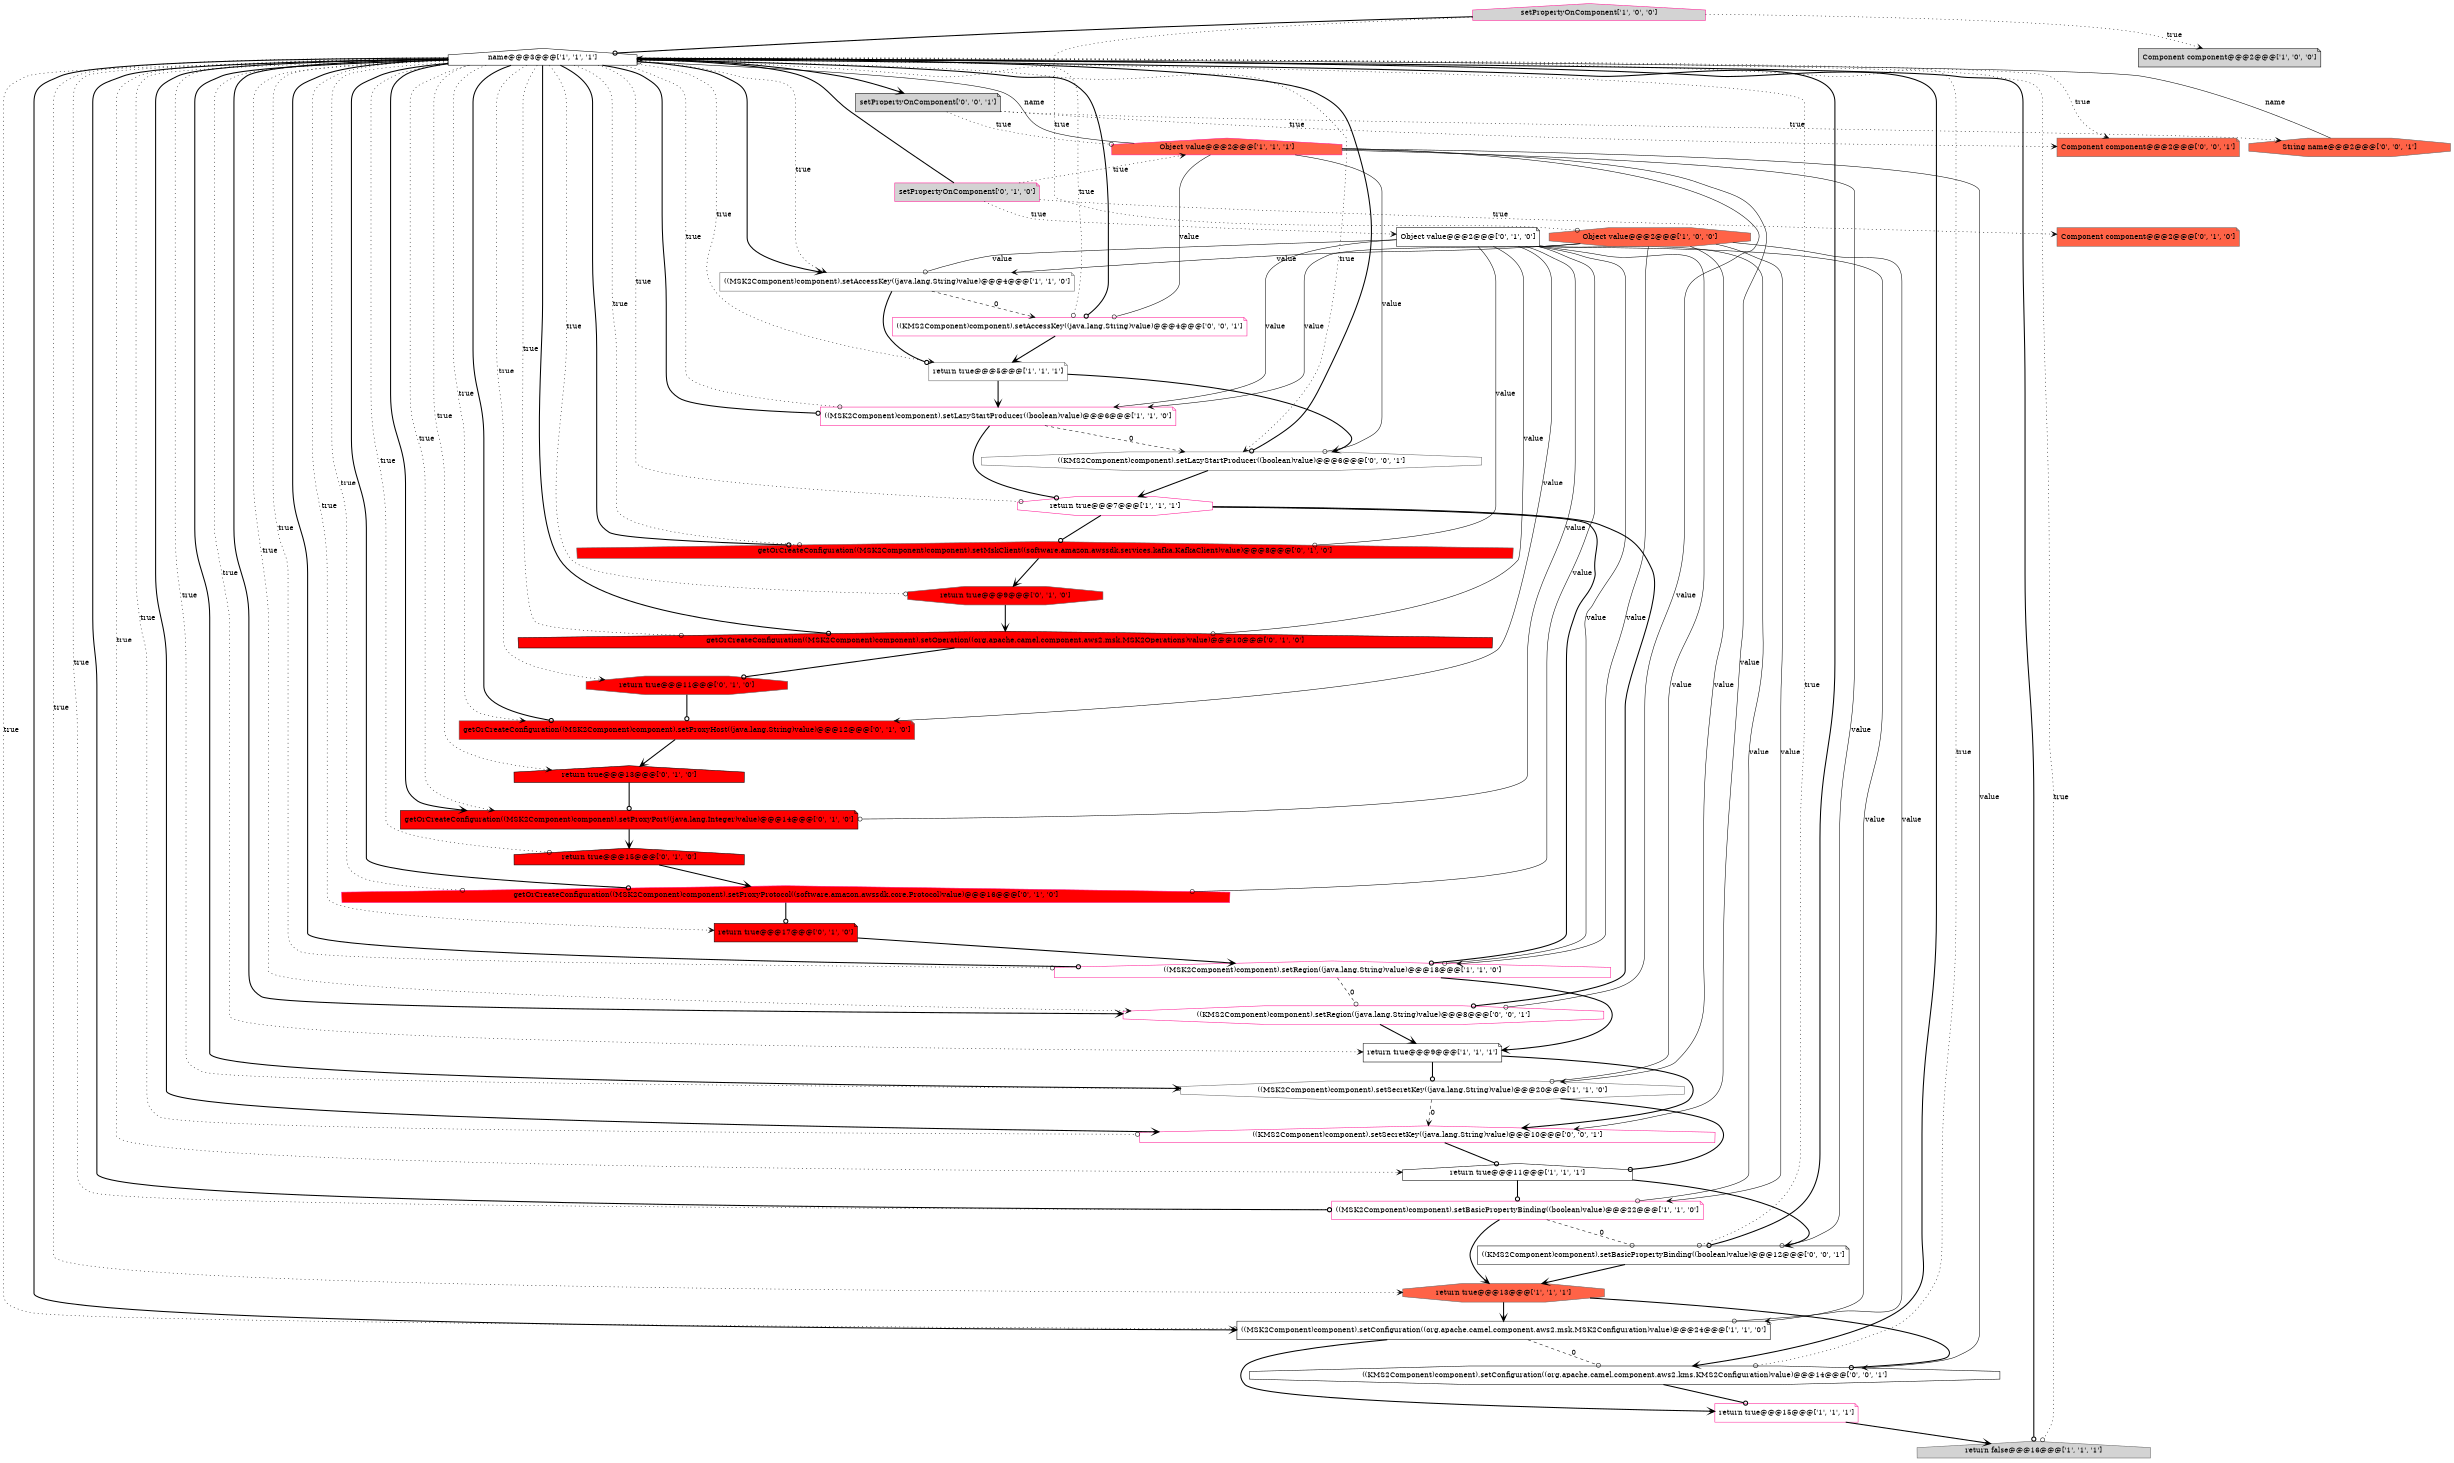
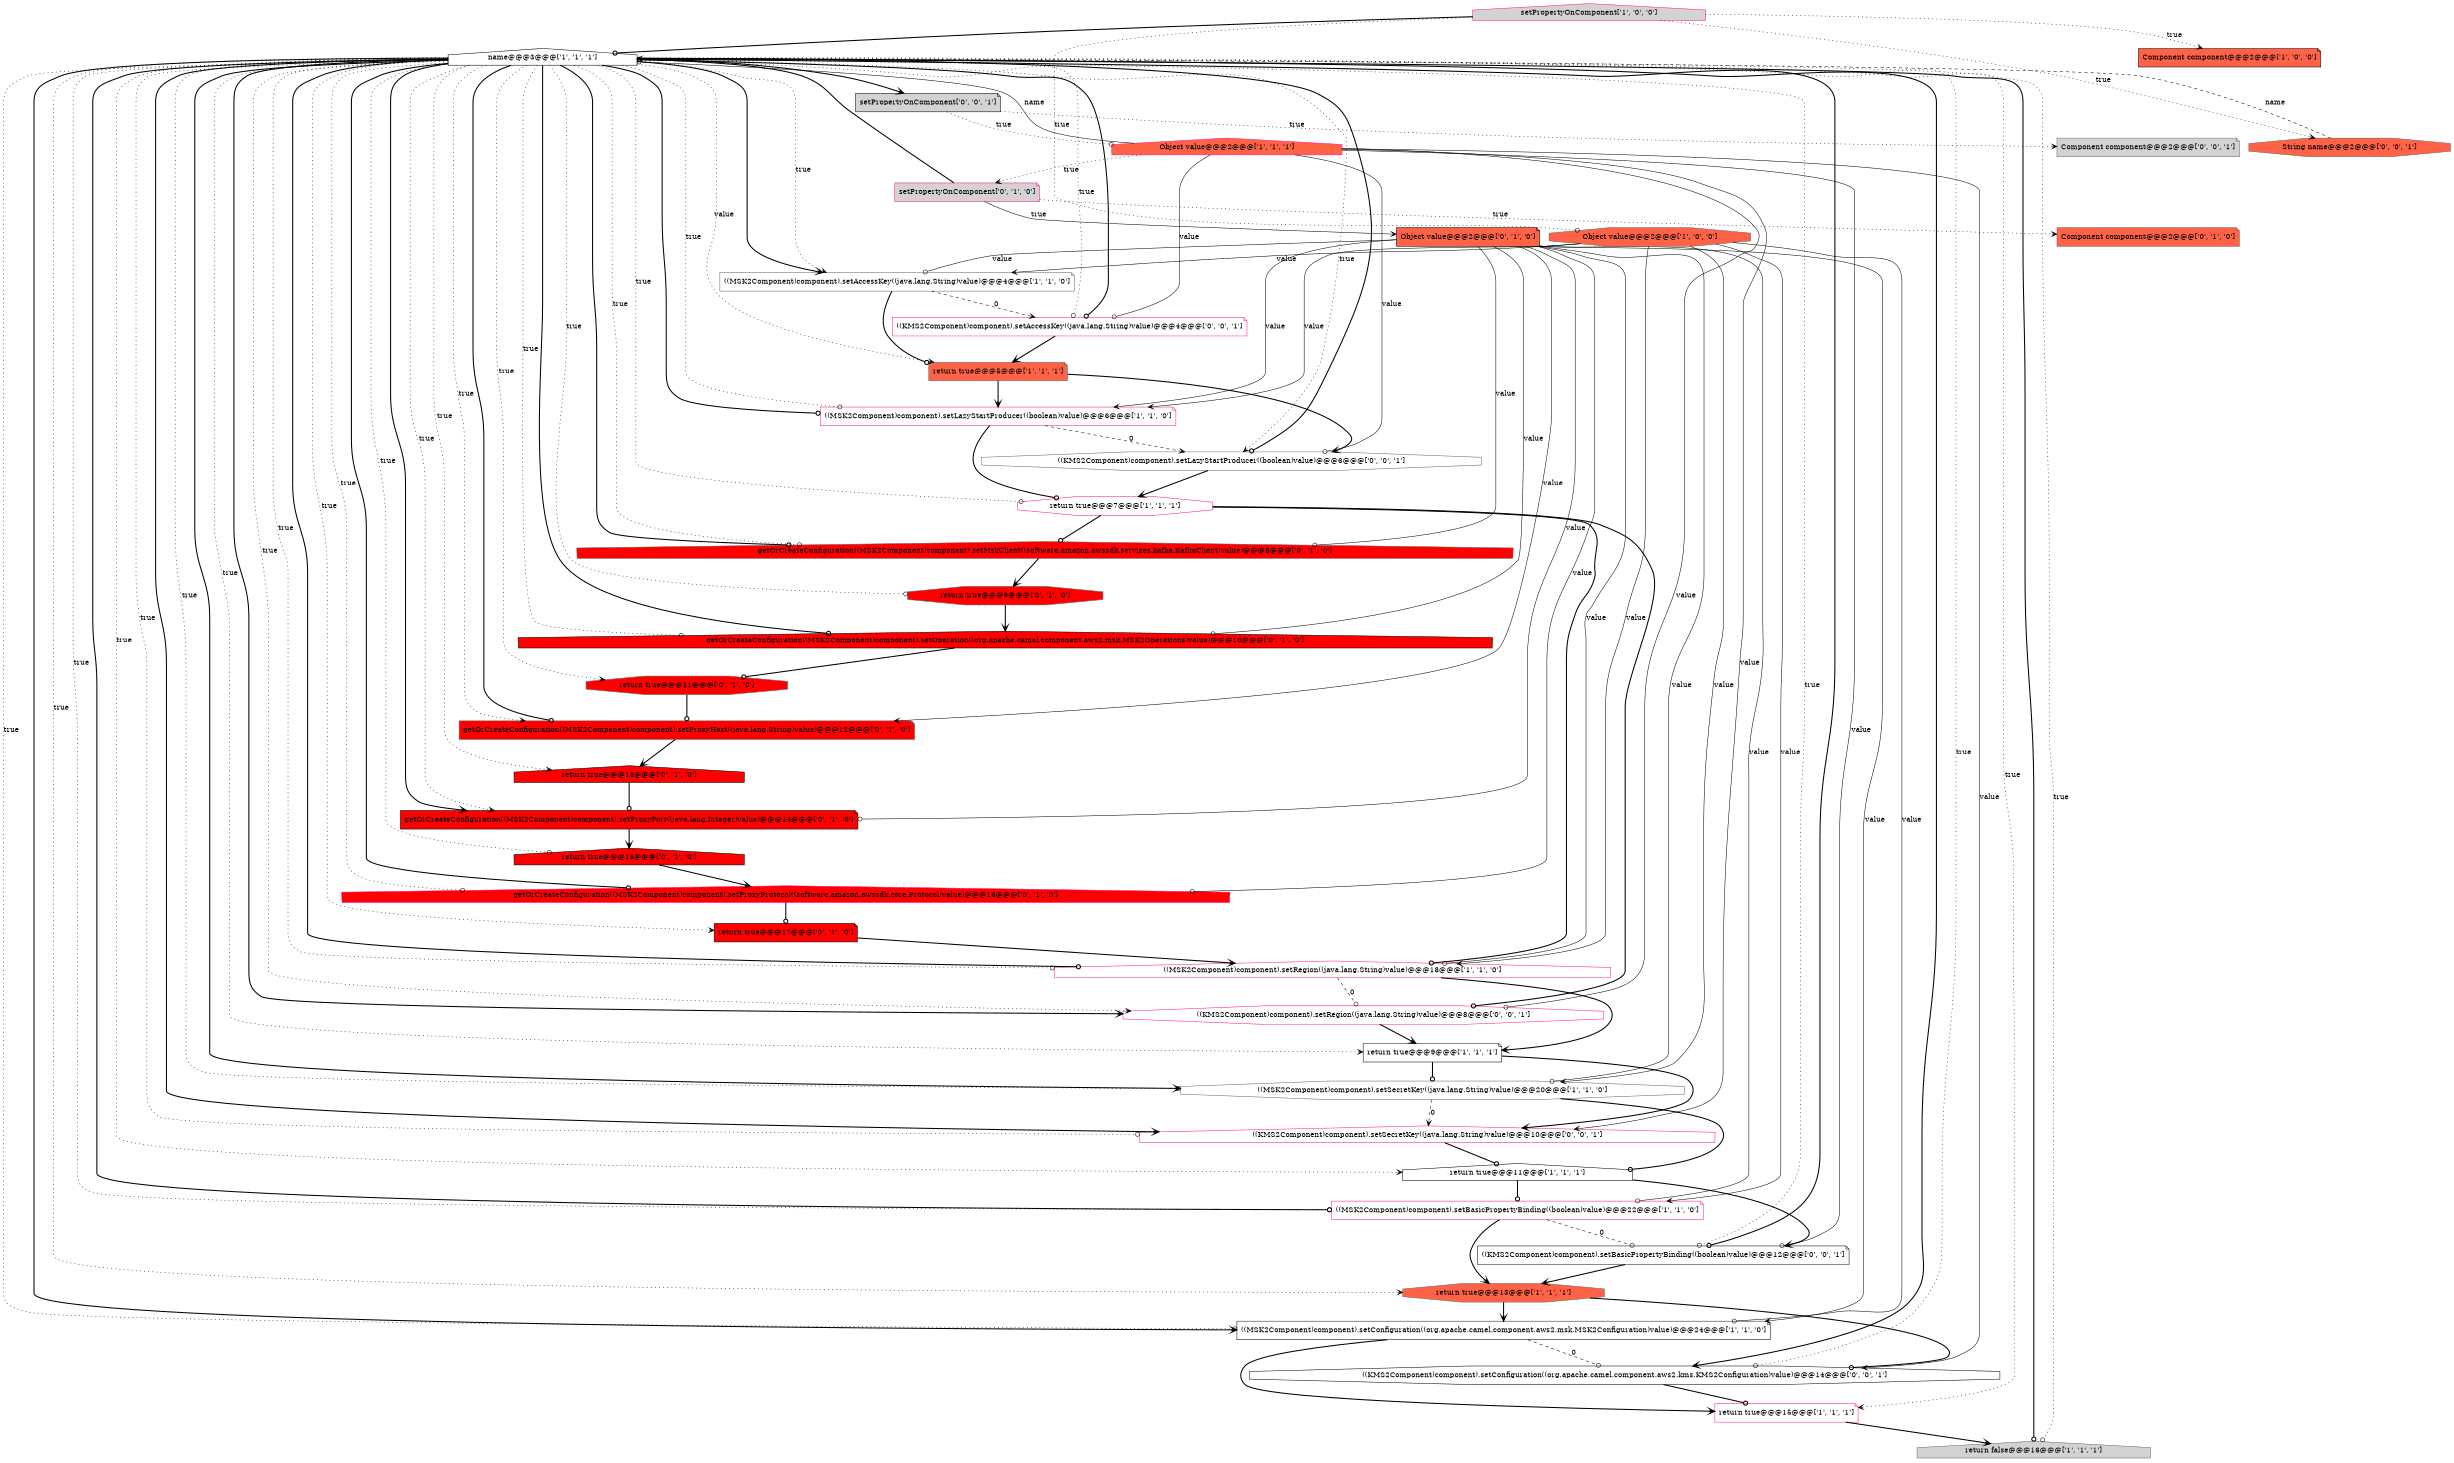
(2230, 58) -> (2230, 58)
(1385, 61) -> (2003, 125)
(1492, 63) -> (1492, 63)
(1638, 126) -> (1988, 63)
(2148, 147) -> (2148, 147)
(1100, 169) -> (1070, 165)
(724, 215) -> (724, 215)
(1186, 227) -> (1186, 227)
(1468, 237) -> (1468, 237)
(998, 372) -> (998, 372)
